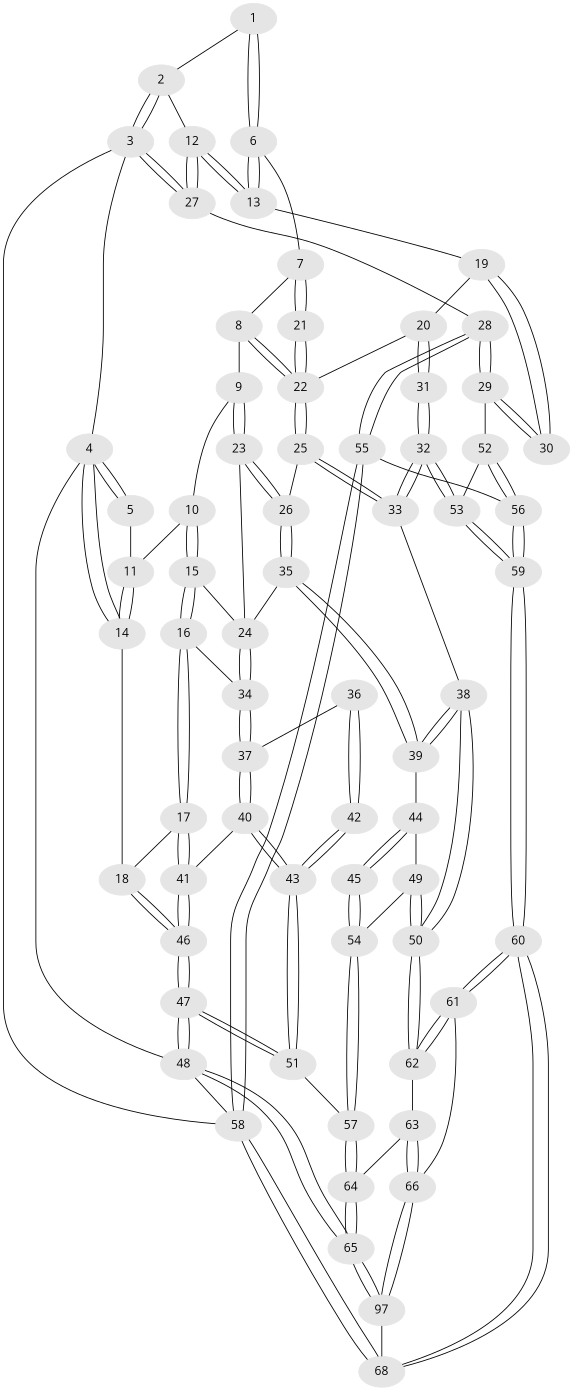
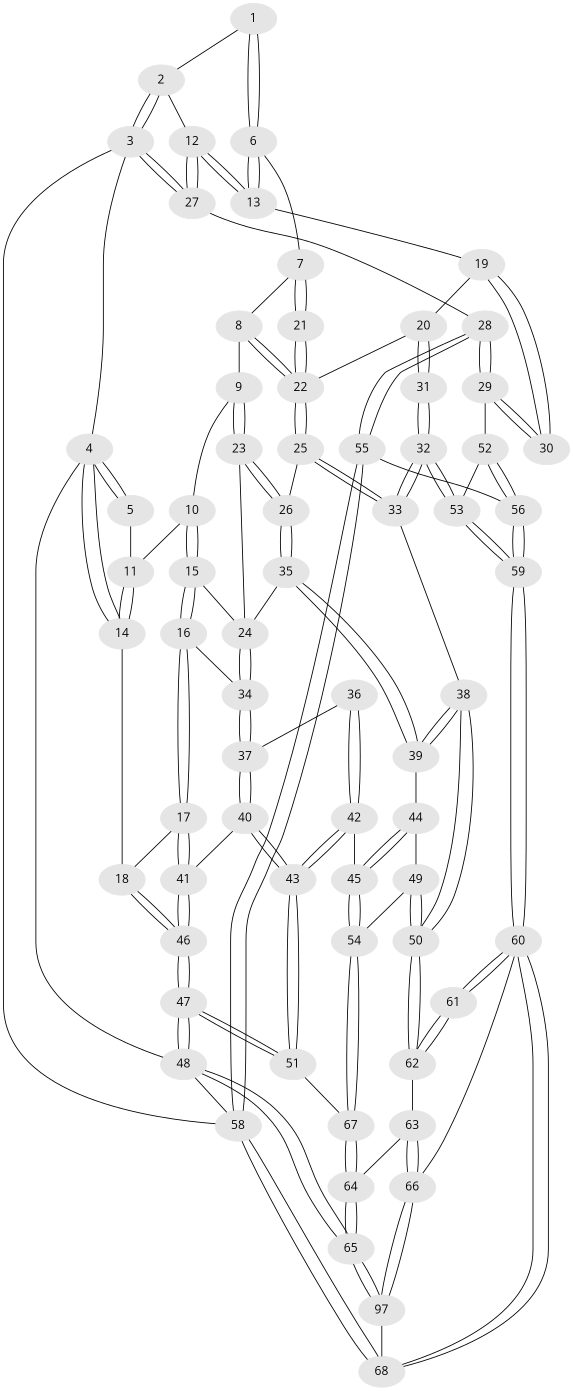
none -> (354, 849)
(453, 1099) -> (476, 1068)
(351, 1126) -> (351, 1126)
